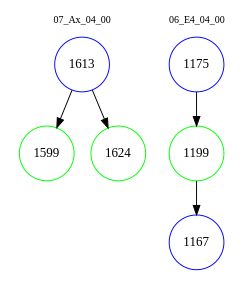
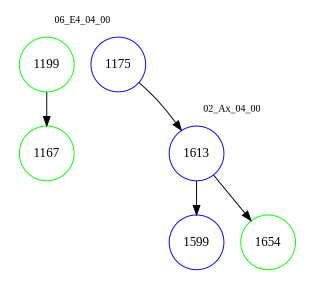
(83, 21) -> (232, 109)
(197, 104) -> (167, 112)
(47, 153) -> (197, 242)
(118, 153) -> (268, 242)
(197, 242) -> (47, 153)
